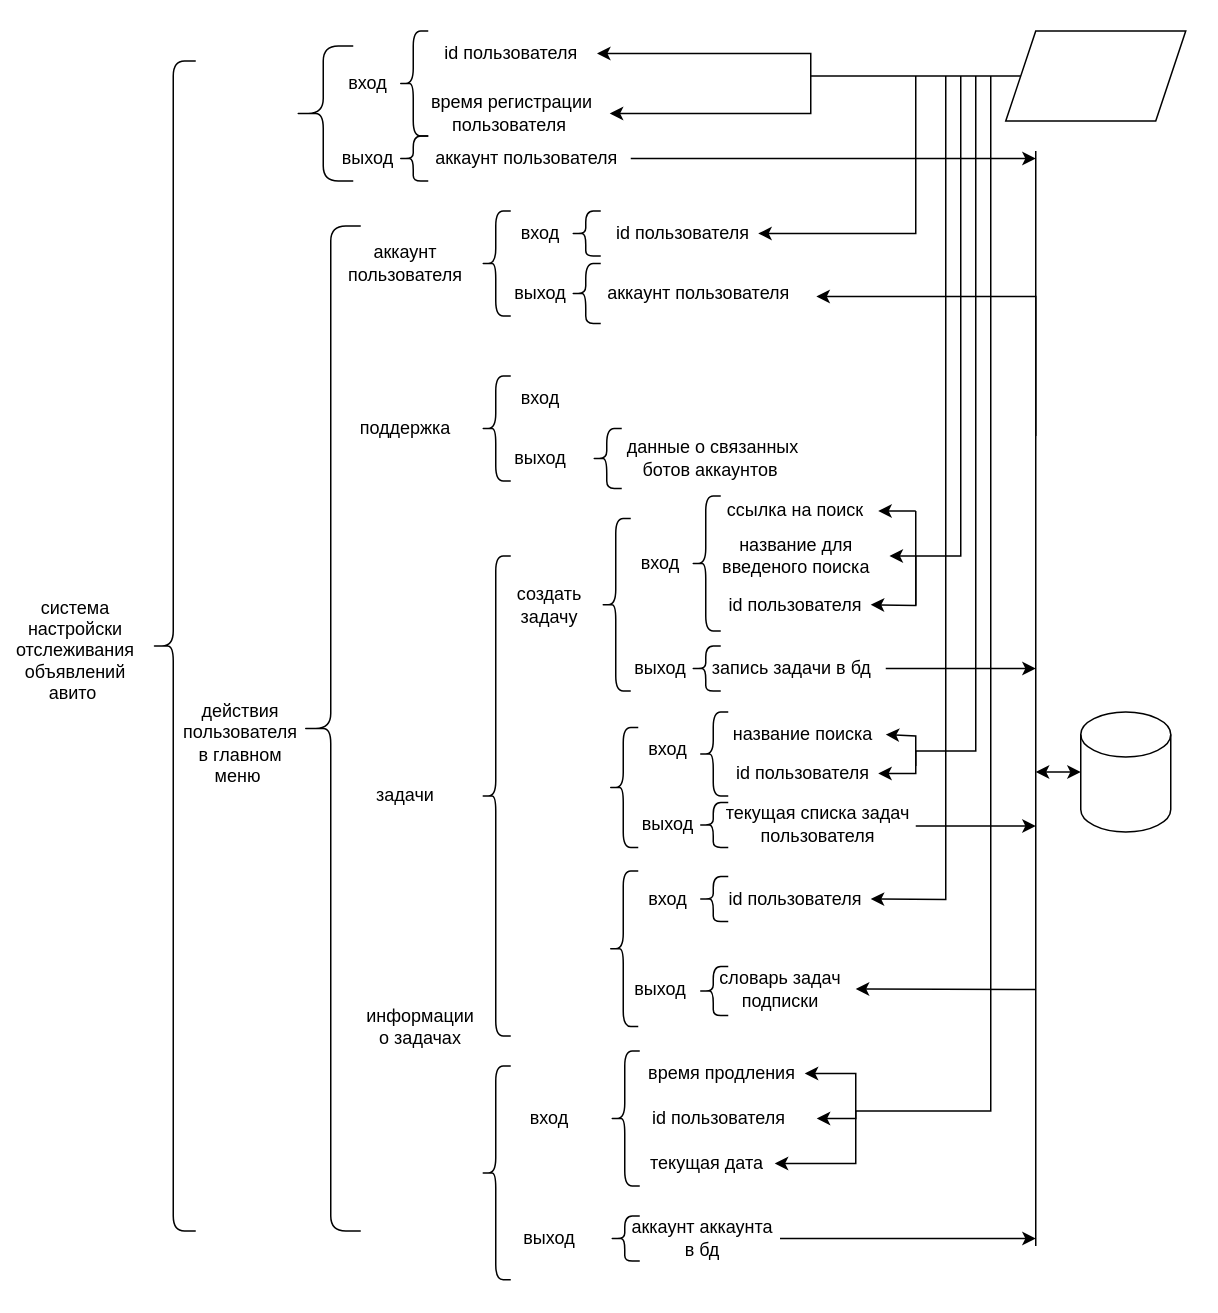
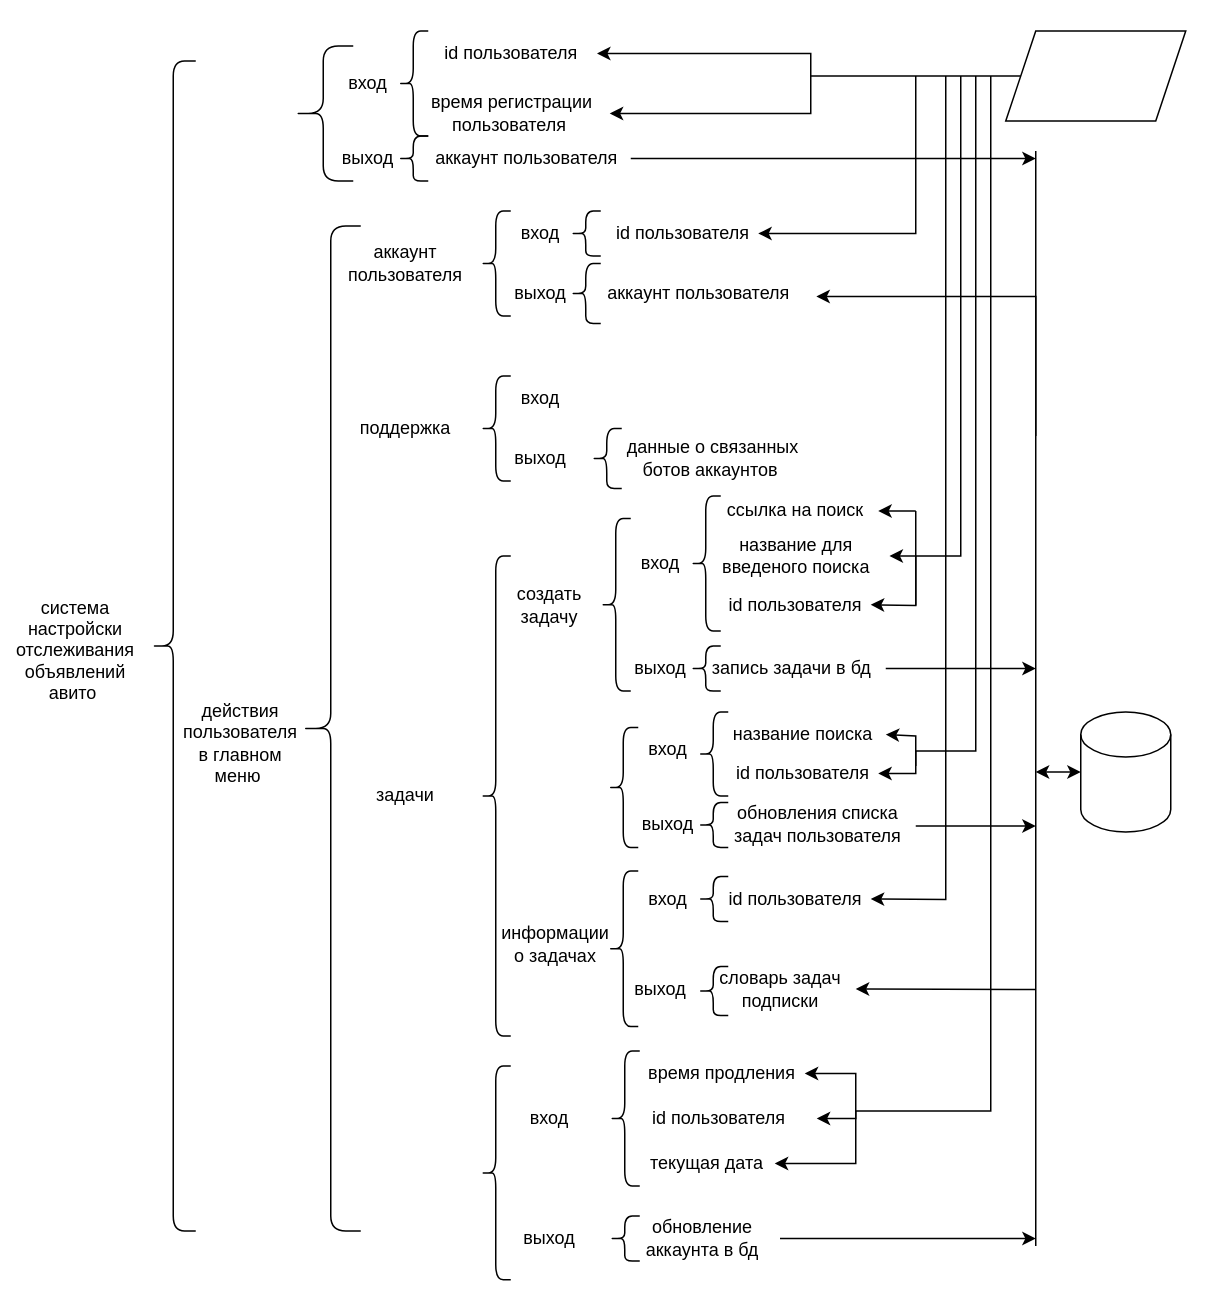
(818, 824) -> (818, 824)
(421, 1026) -> (556, 944)
(703, 1238) -> (703, 1238)
